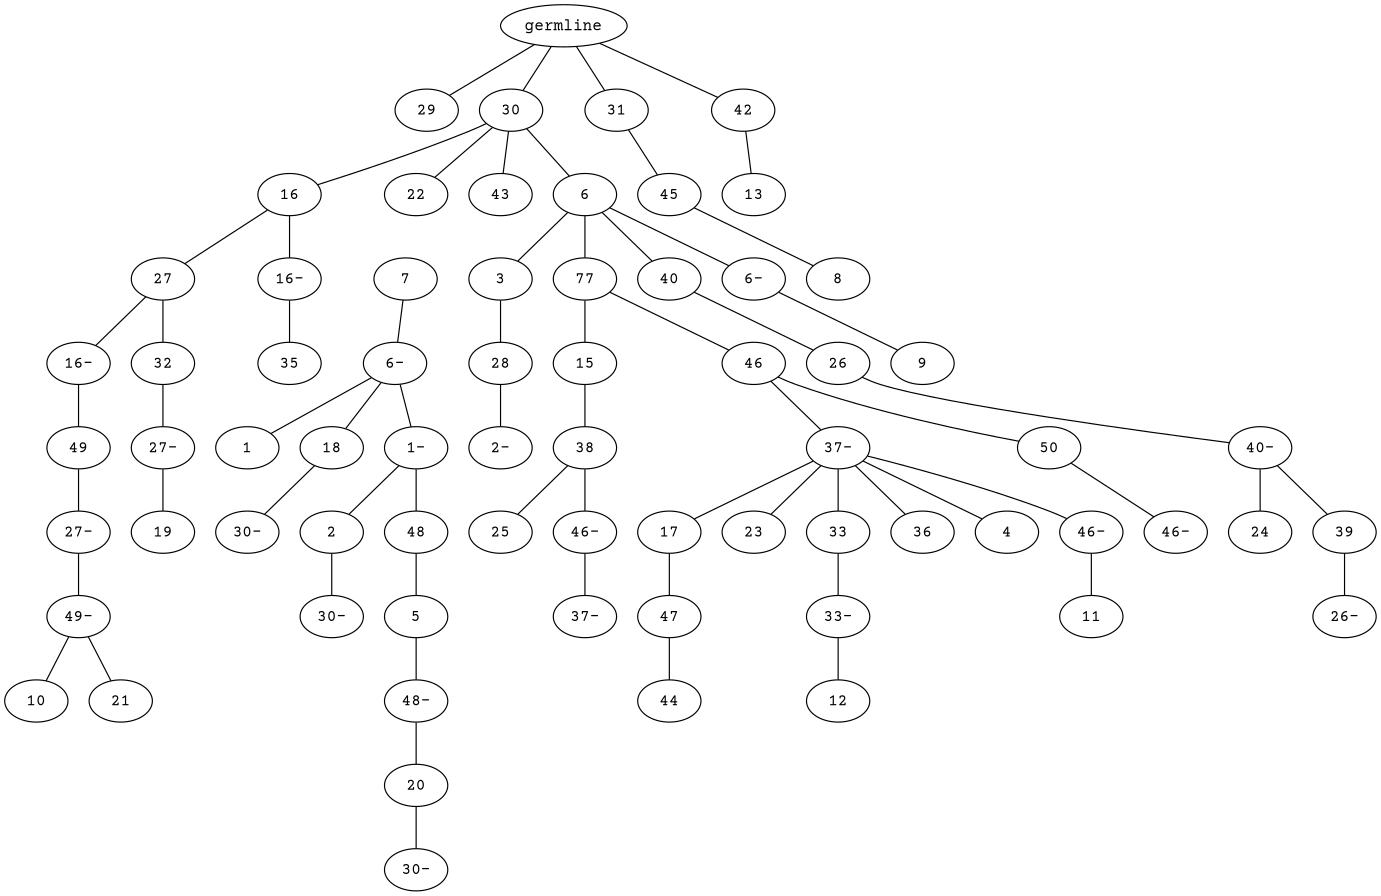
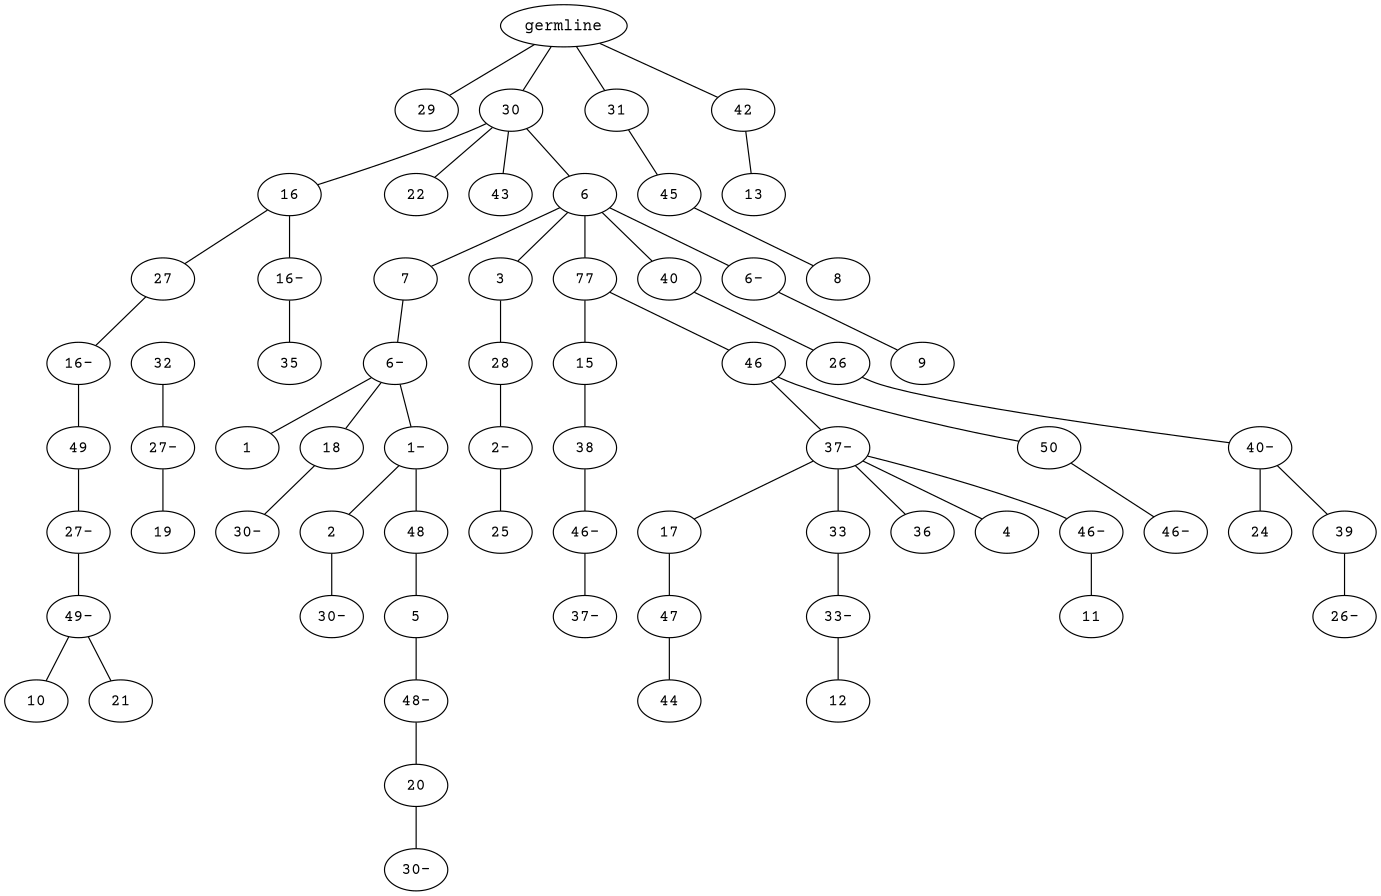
none -> (496, 237)
(163, 321) -> none
(543, 490) -> (501, 490)
(754, 532) -> none
